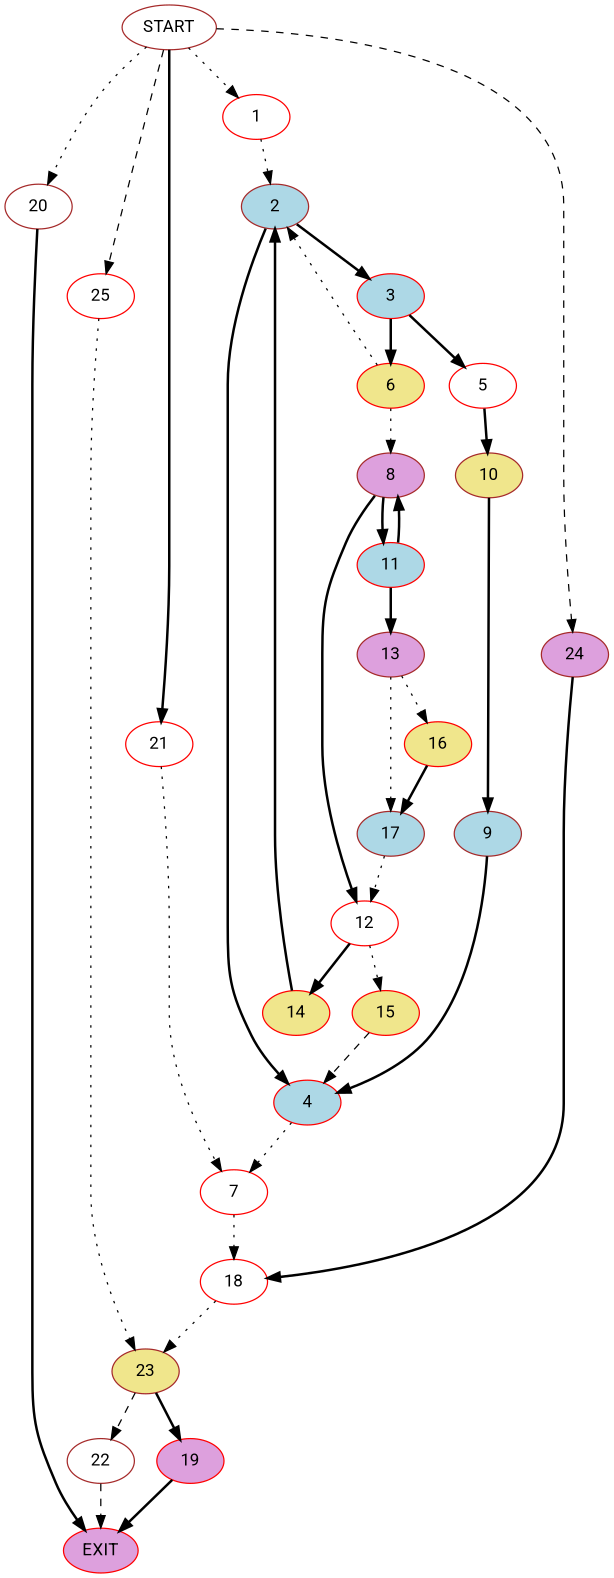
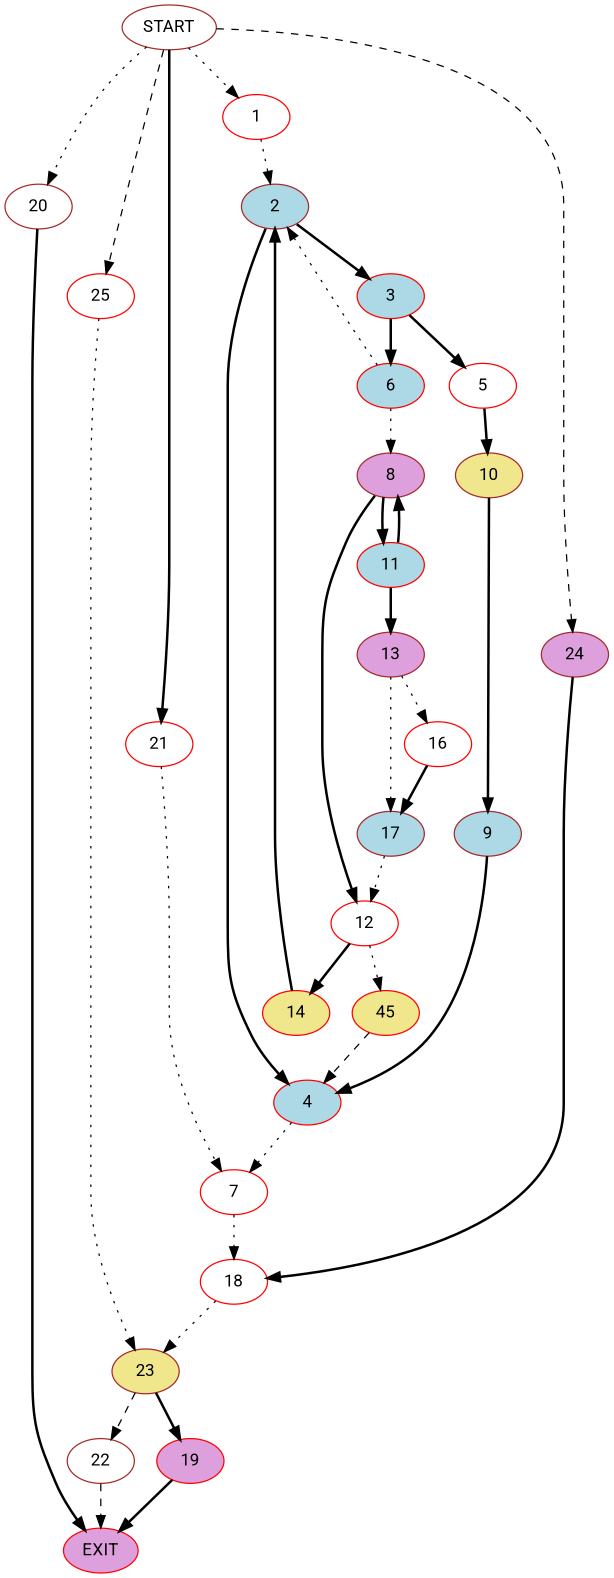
(391, 386) -> (391, 386)
(438, 744) -> (438, 744)
(386, 1013) -> (386, 1013)
